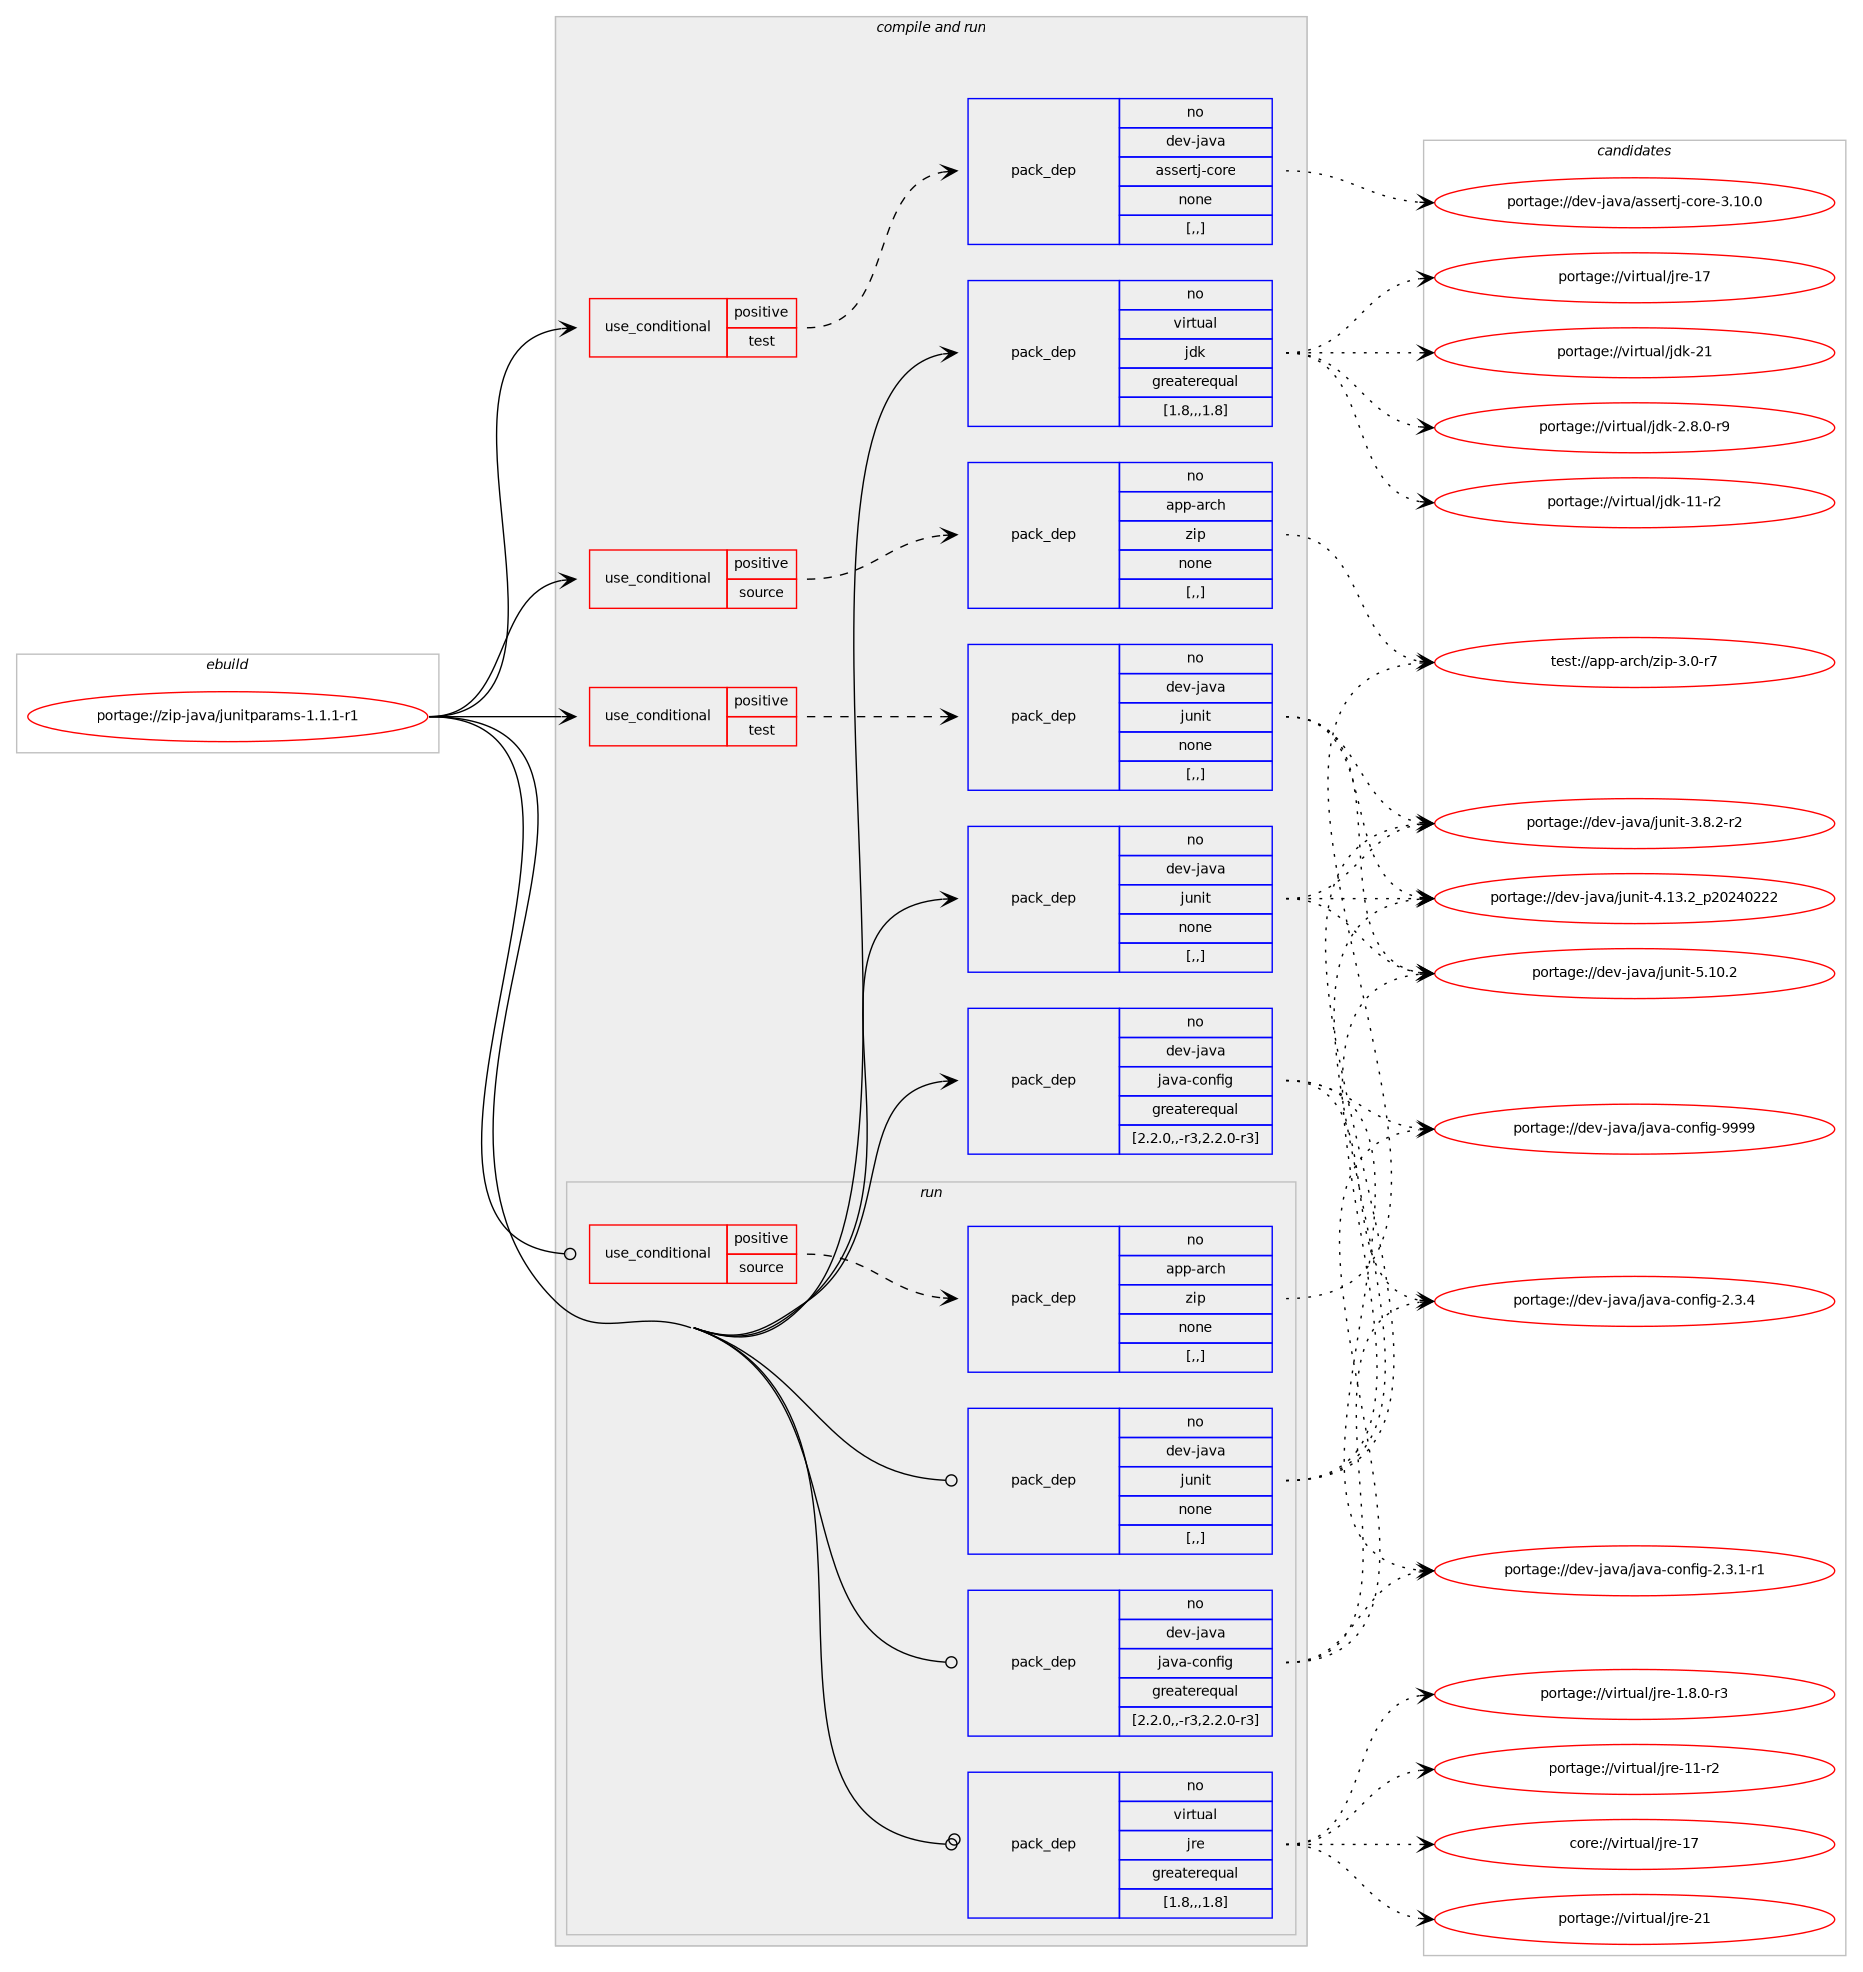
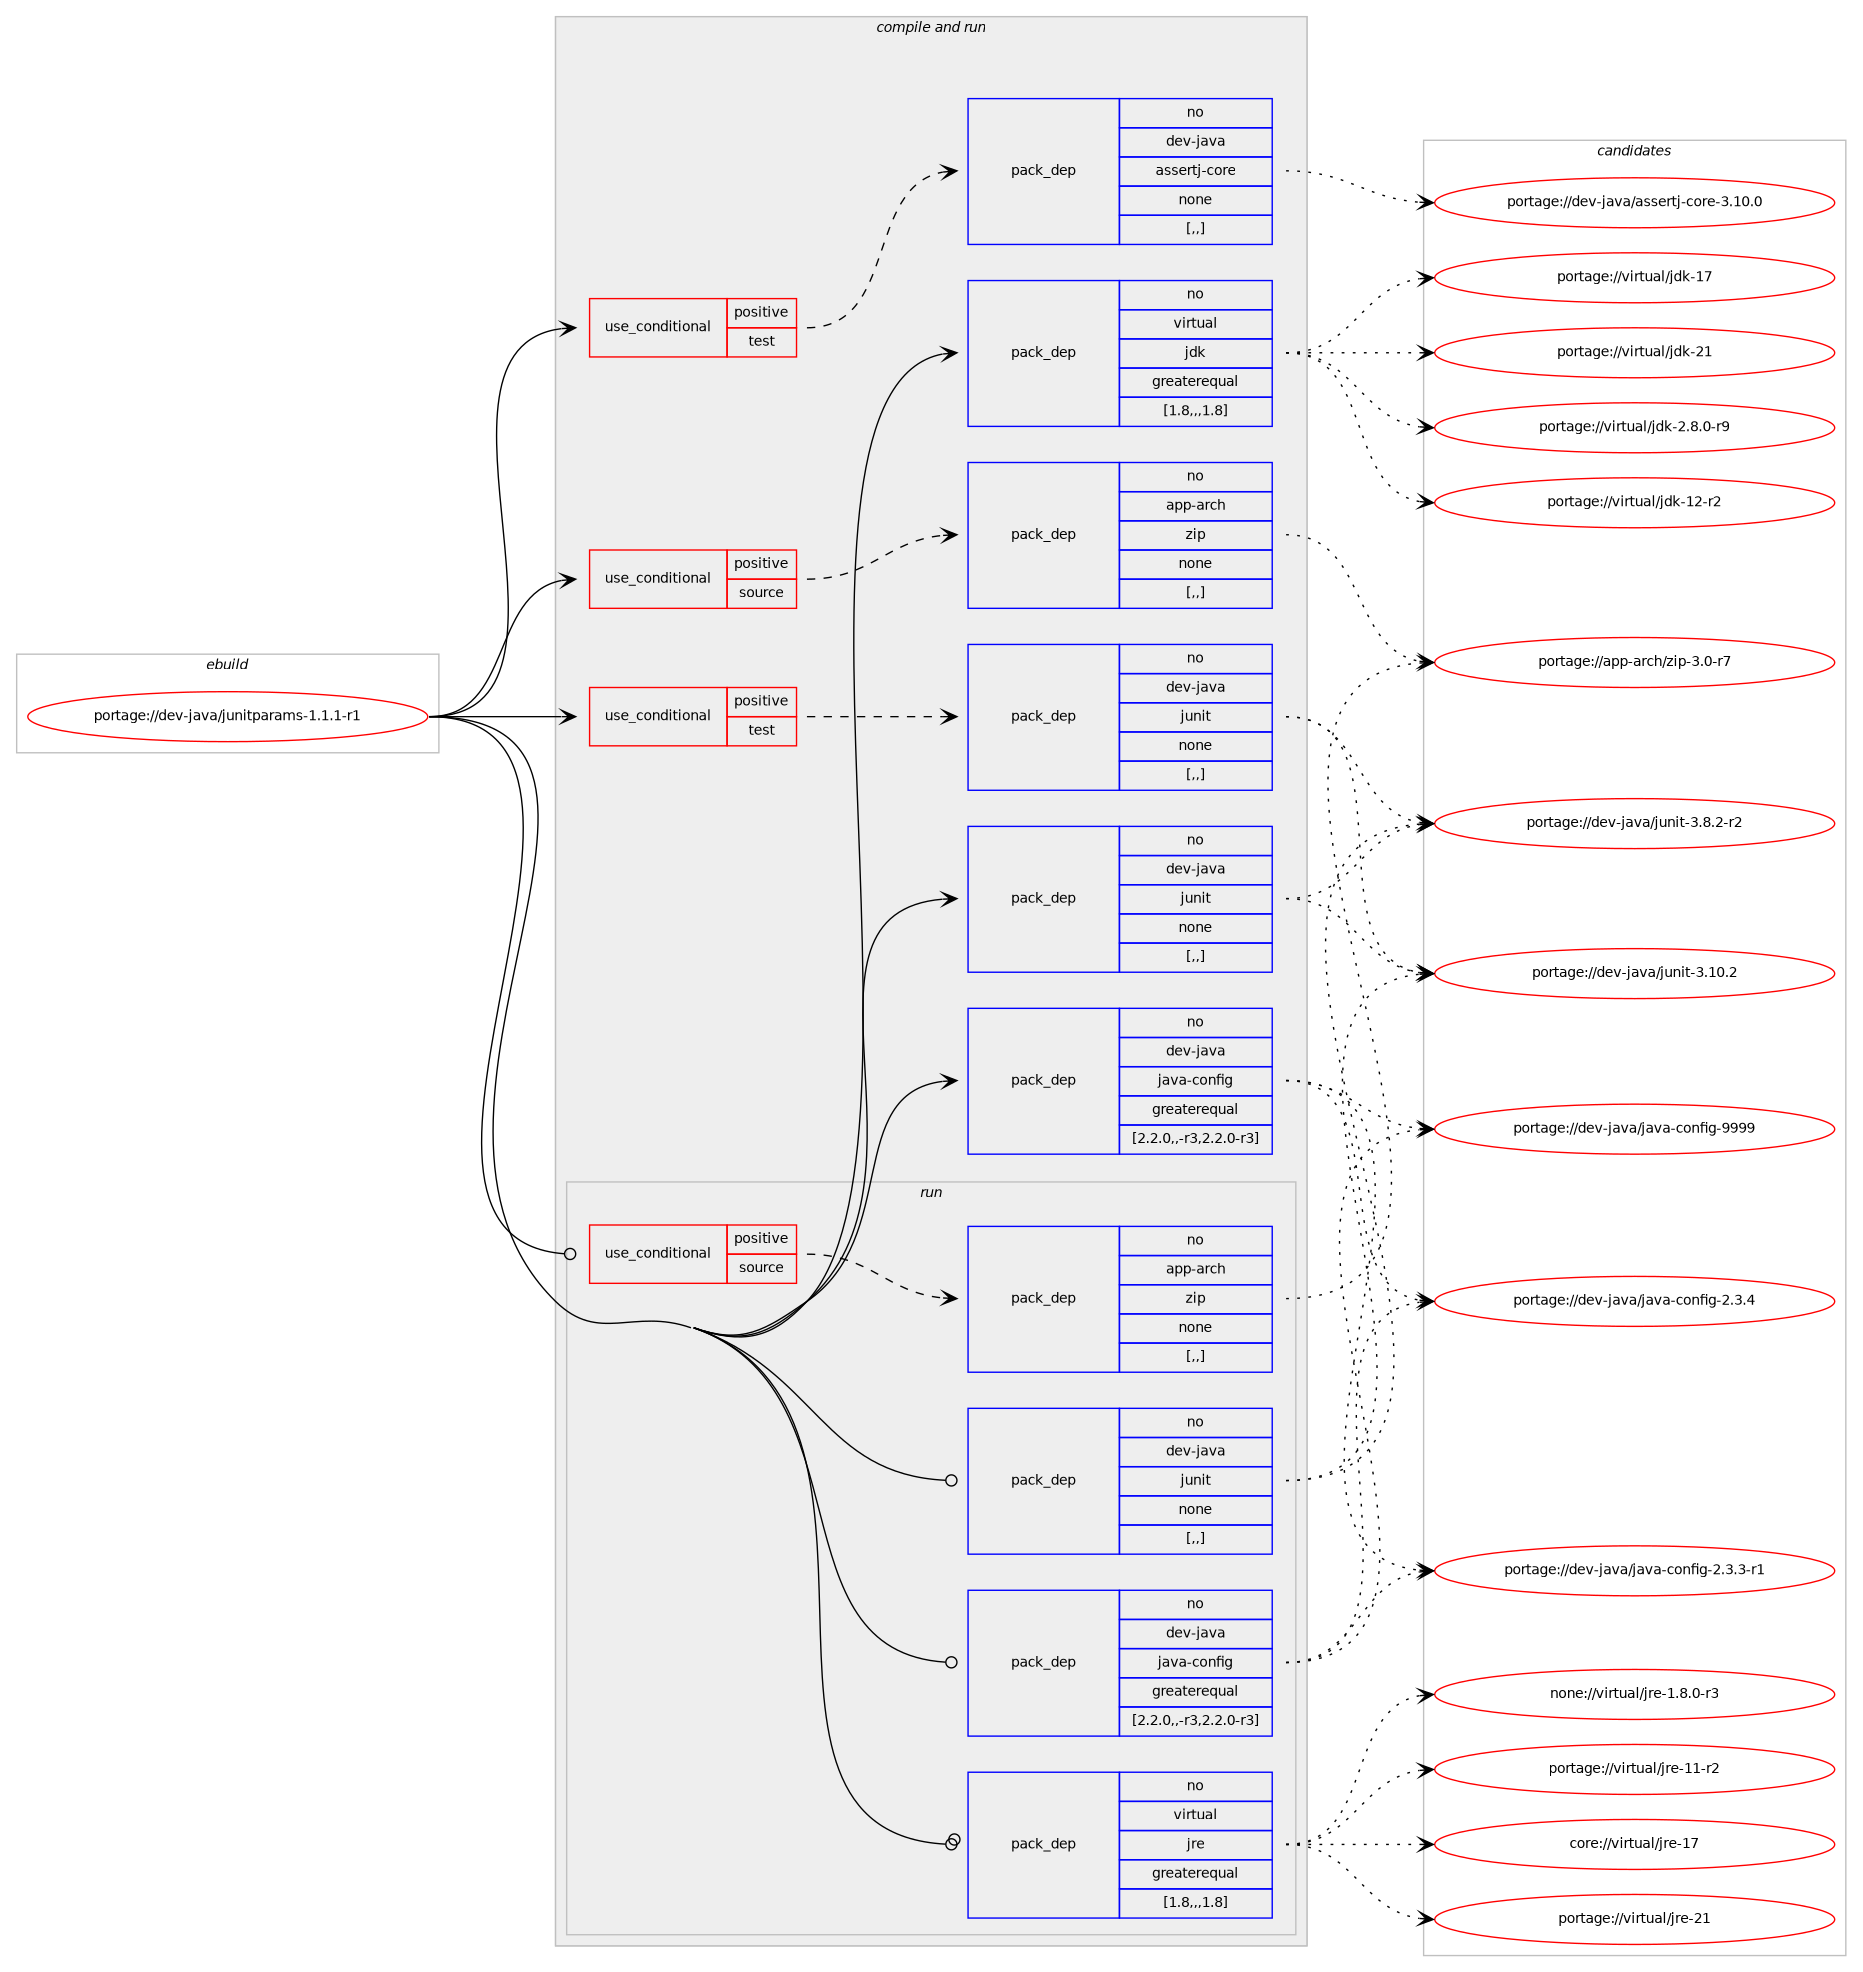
(1635, 278) -> (1635, 278)
(1635, 503) -> (1635, 503)
(1635, 662) -> (1635, 662)
(228, 717) -> (228, 717)
(1635, 899) -> none
(1635, 974) -> (1635, 974)
(1635, 1571) -> (1635, 1571)
(1635, 1694) -> (1635, 1694)
